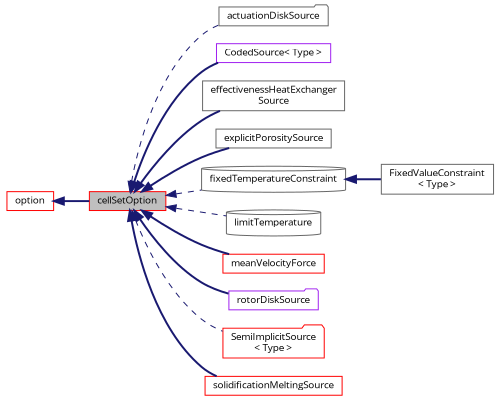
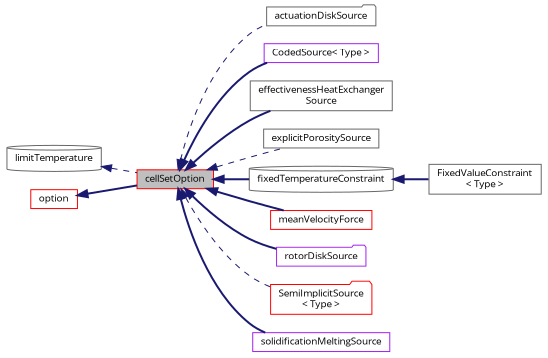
(188, 164) -> (250, 157)
(189, 192) -> (236, 179)
(201, 212) -> (124, 170)
(274, 386) -> (321, 342)
